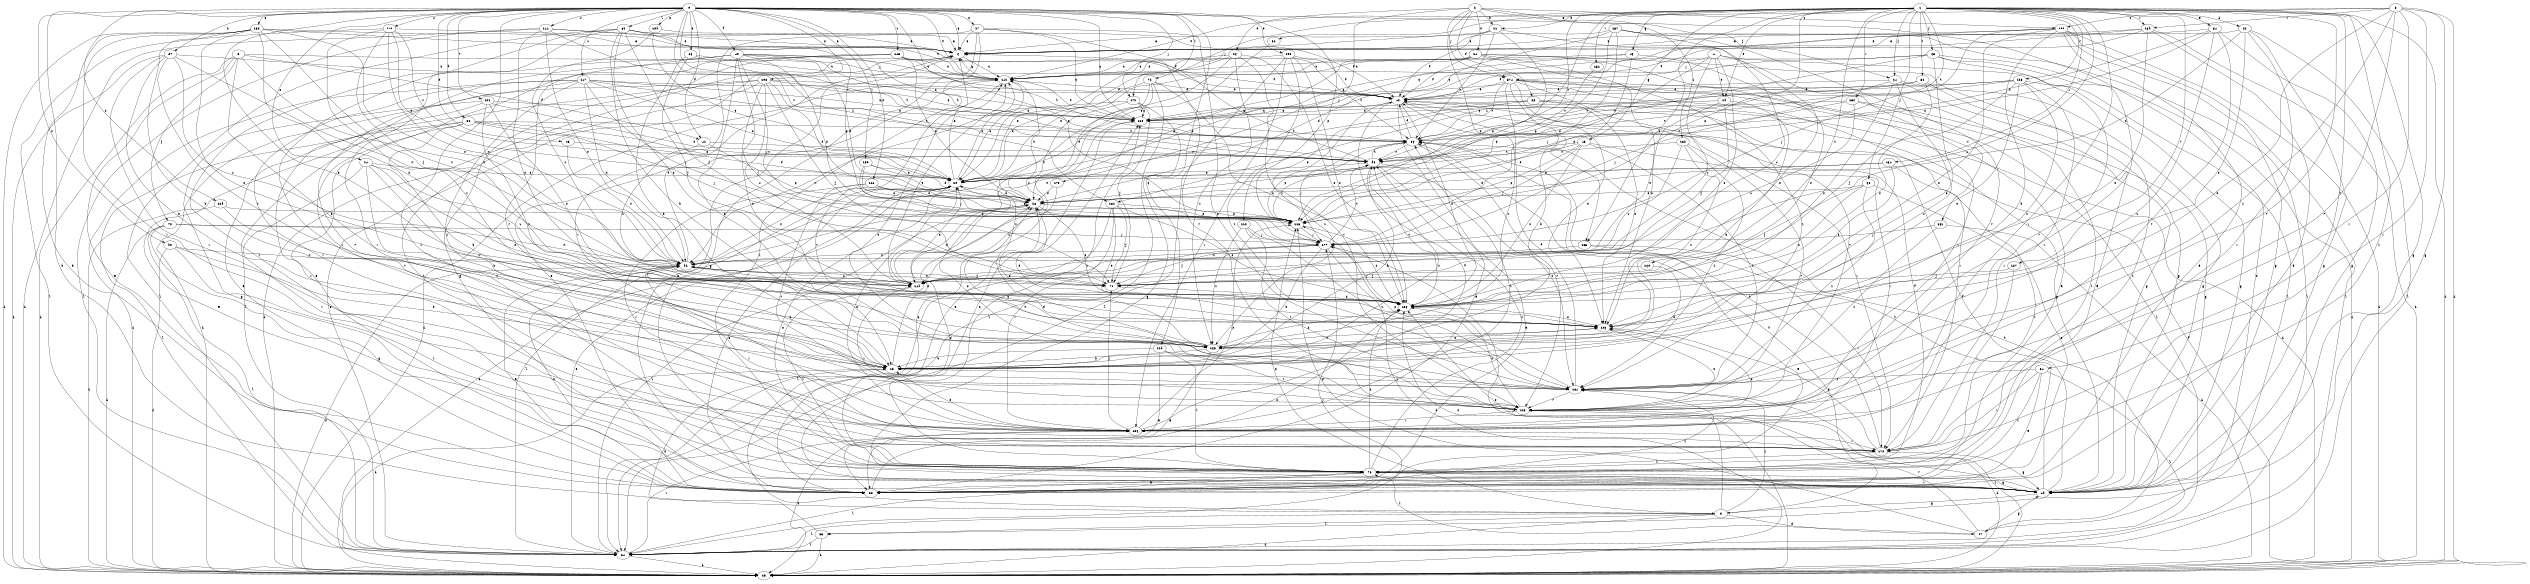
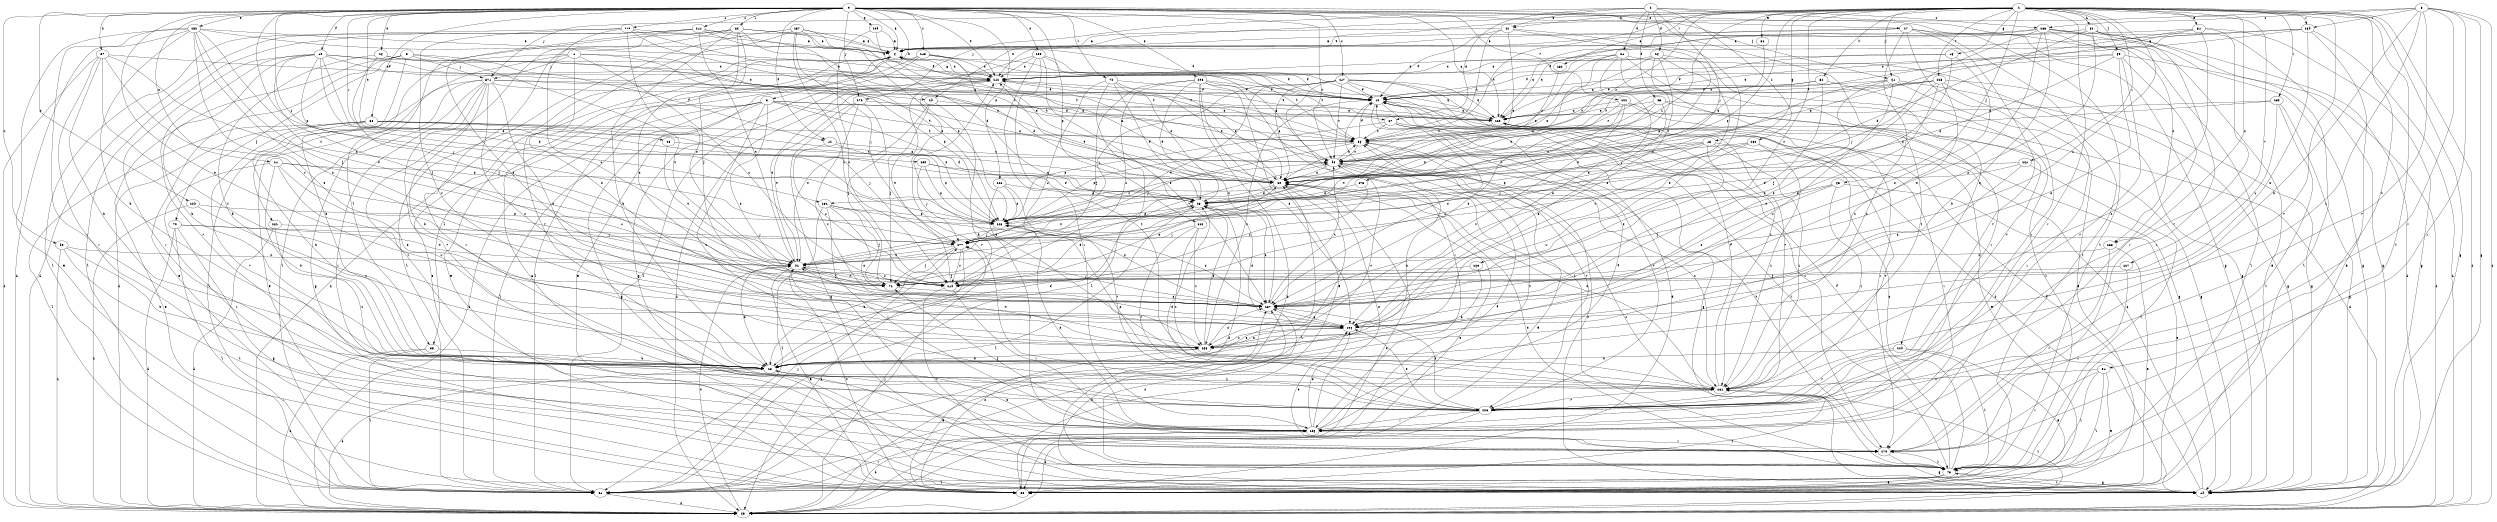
(1405, 307) -> (1268, 307)
(819, 347) -> (633, 378)
(1883, 504) -> (986, 474)
